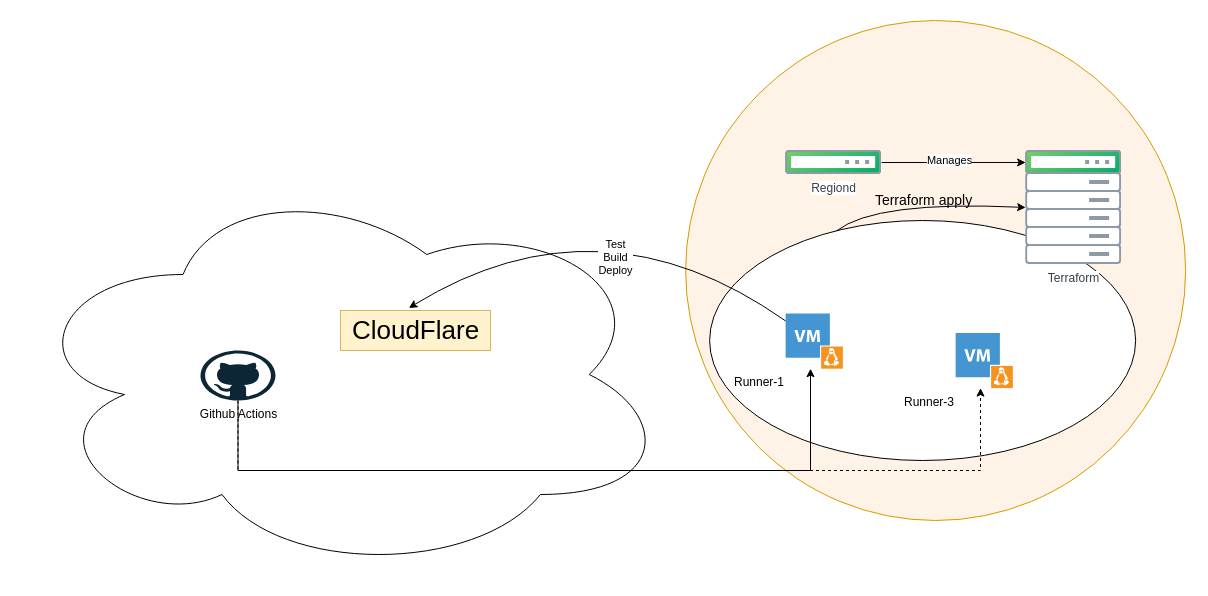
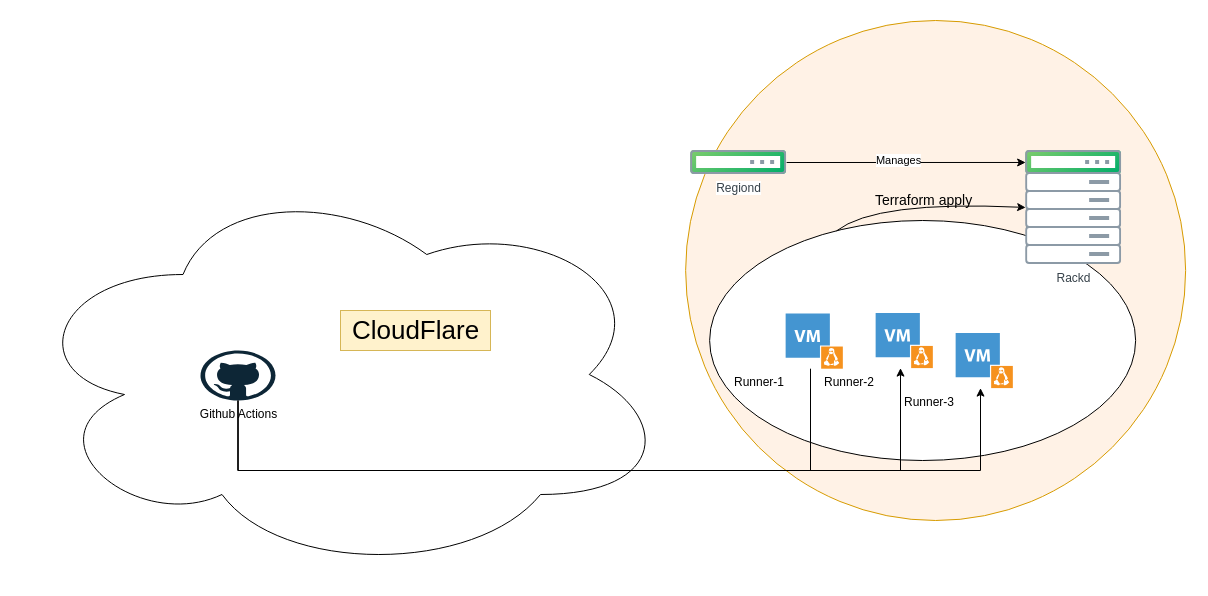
(834, 163) -> (739, 163)
(602, 252) -> none
(1074, 279) -> (1074, 279)
none -> (904, 341)
(811, 377) -> (811, 374)
none -> (901, 421)
(979, 471) -> (979, 471)
